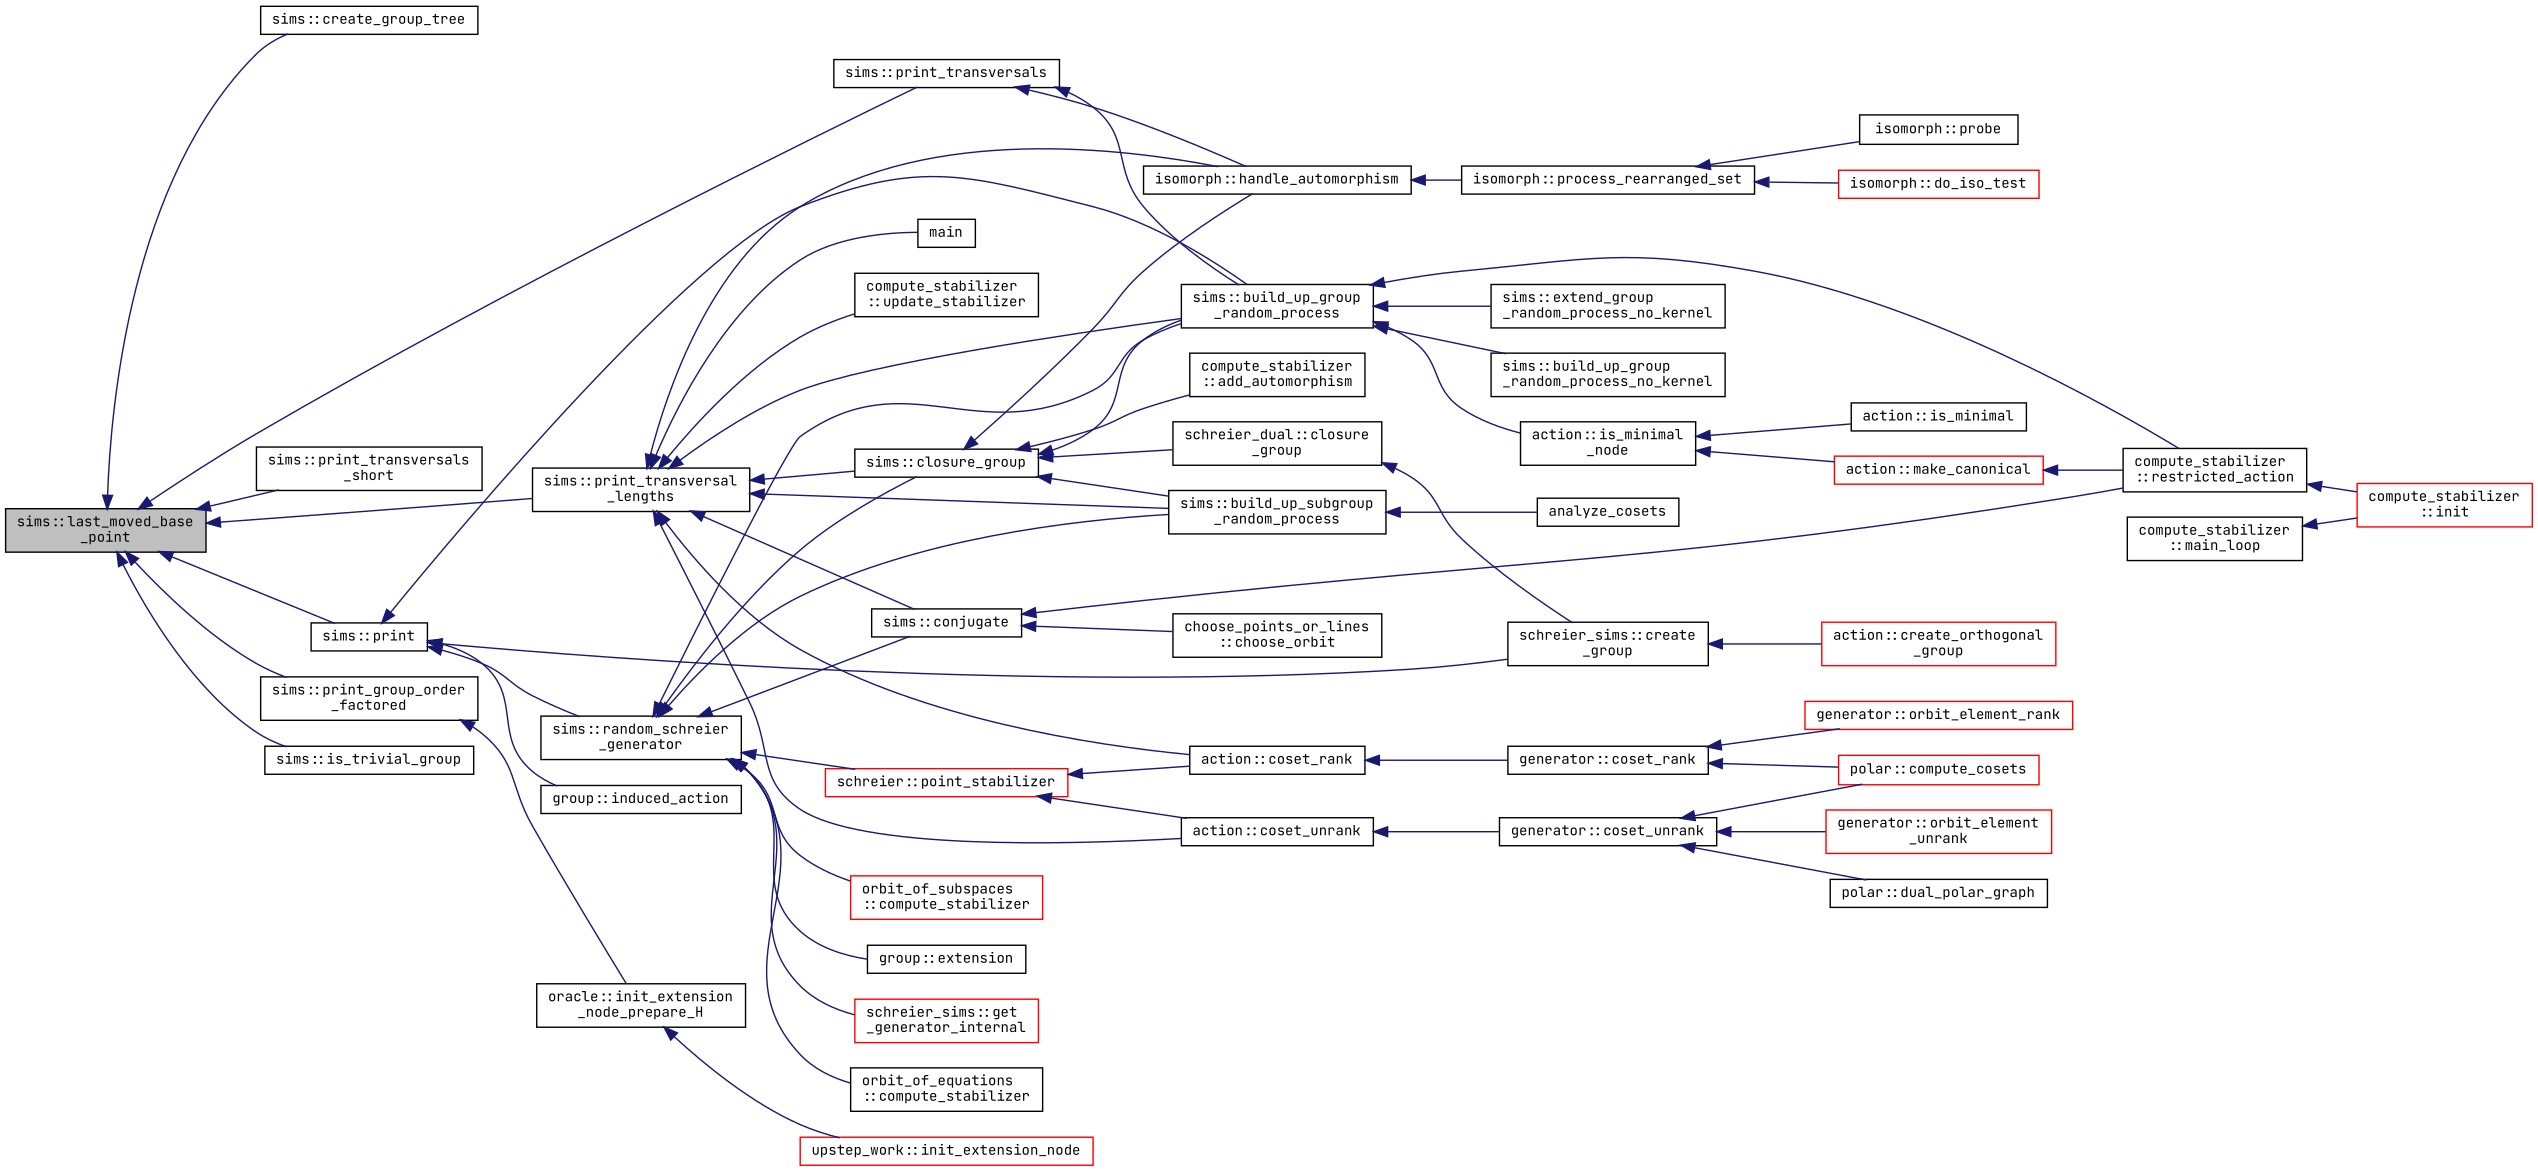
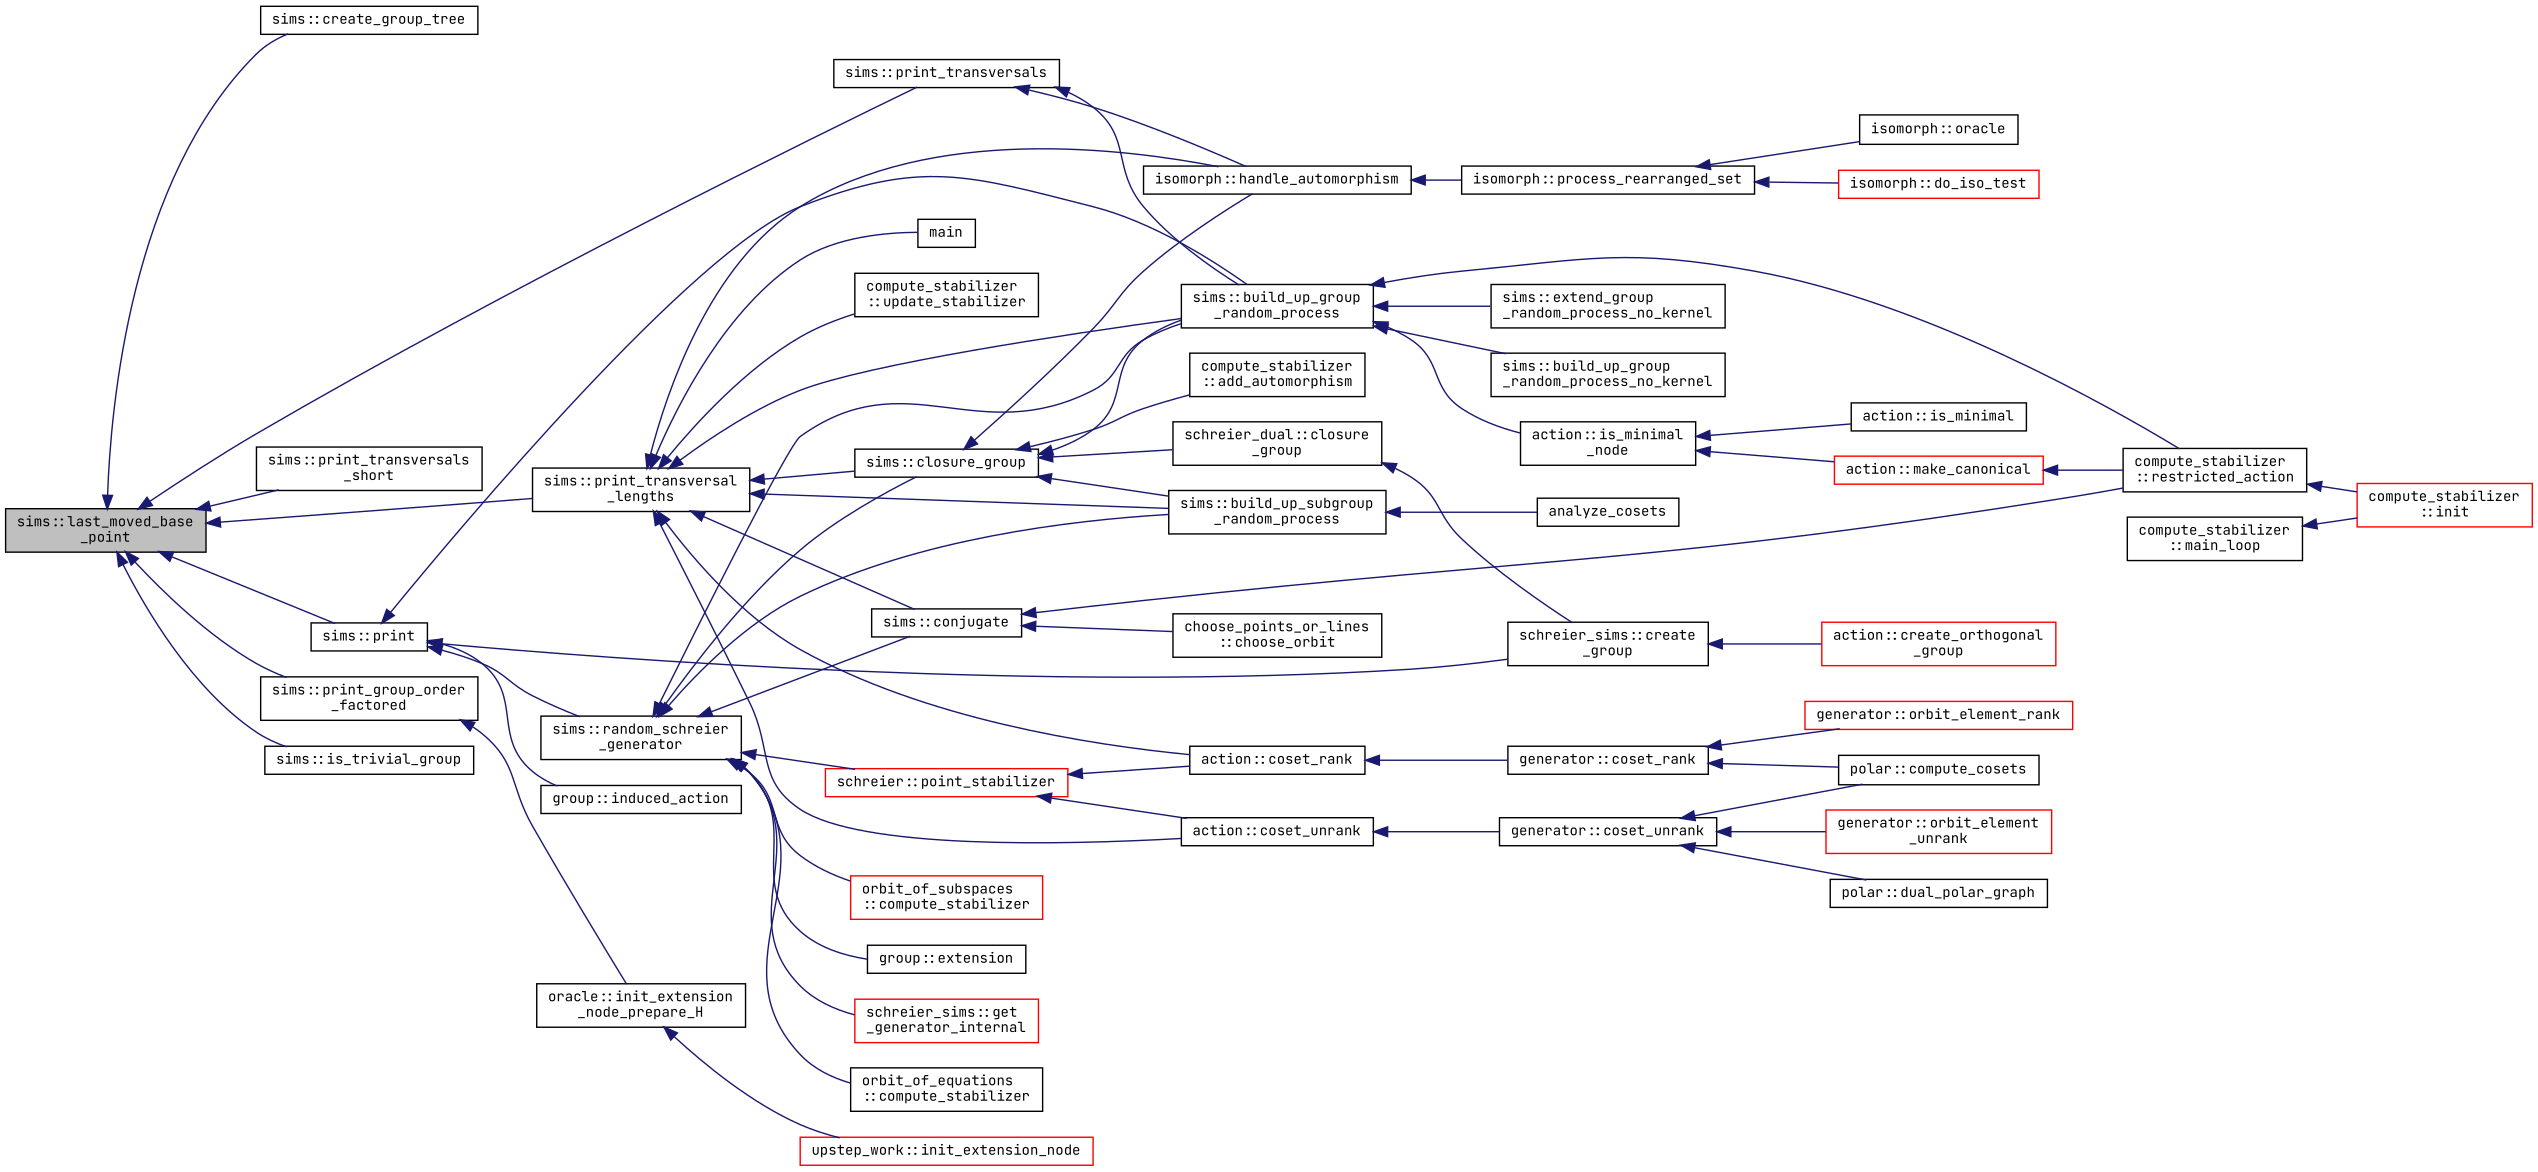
(1939, 130) -> (1939, 130)
(1939, 770) -> (1939, 770)
